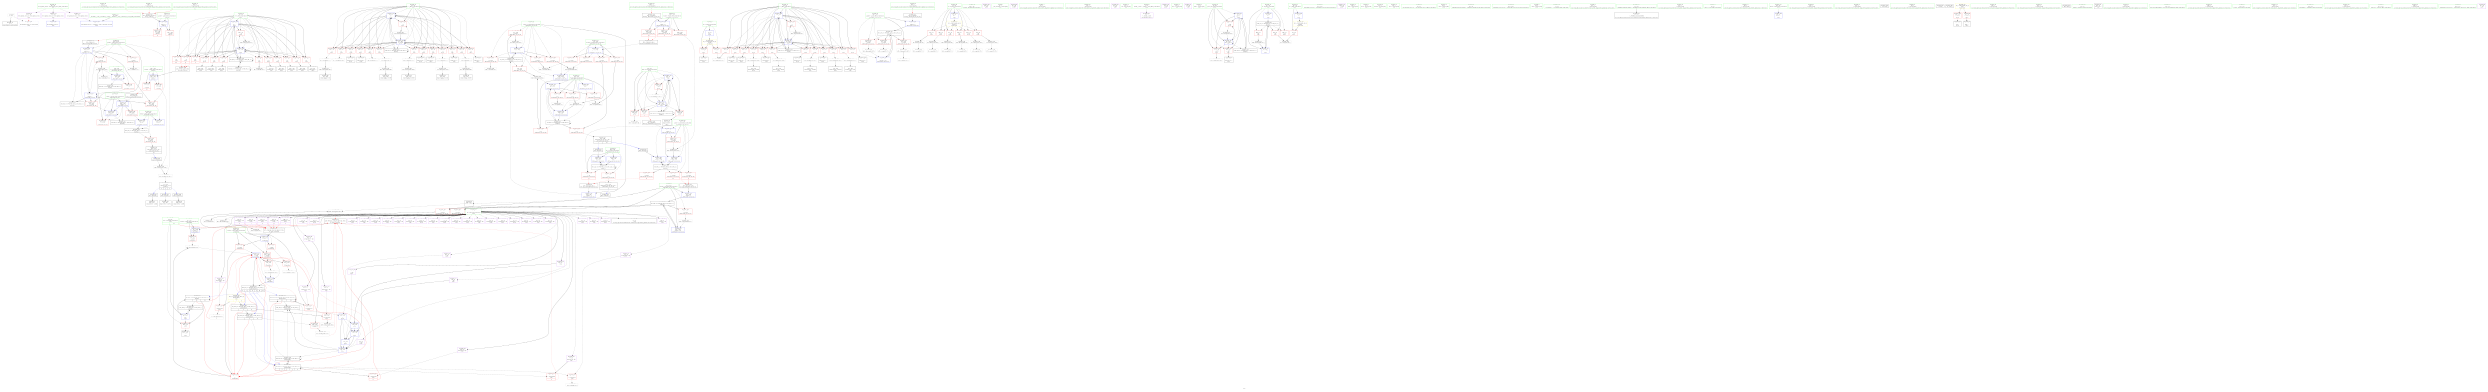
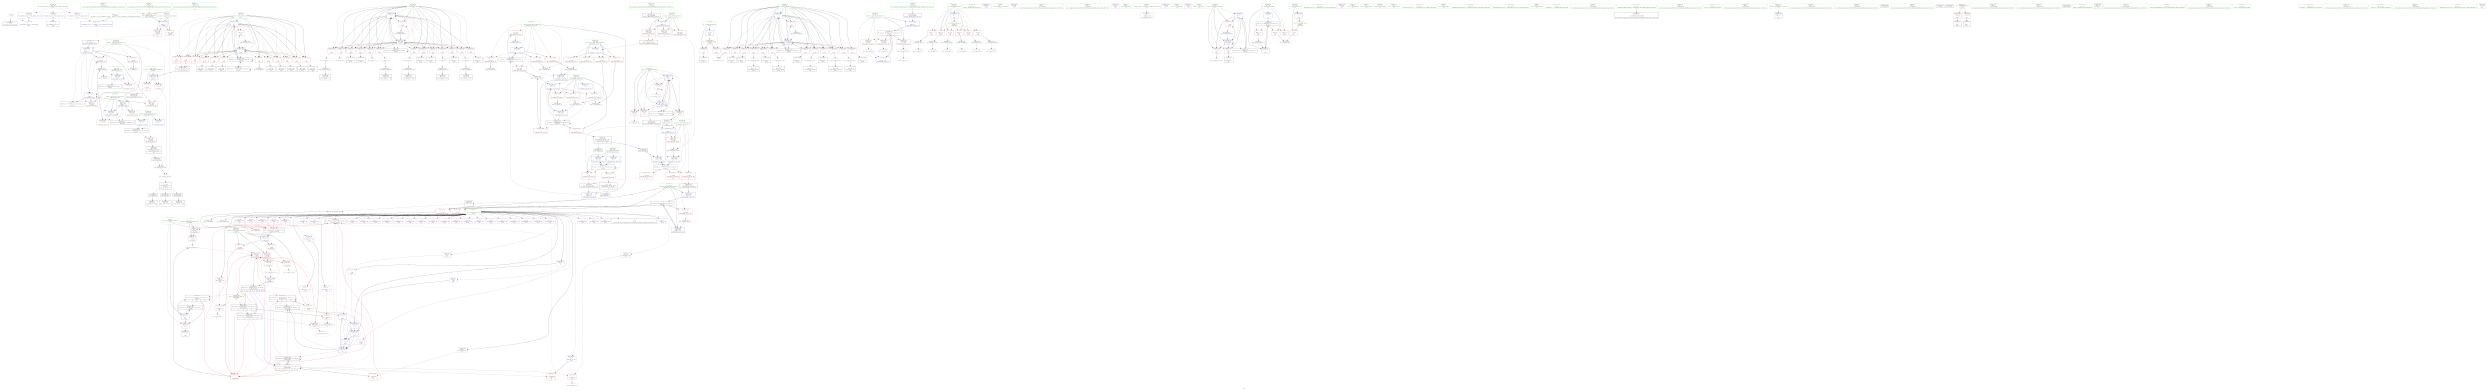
(2275, 6) -> none
